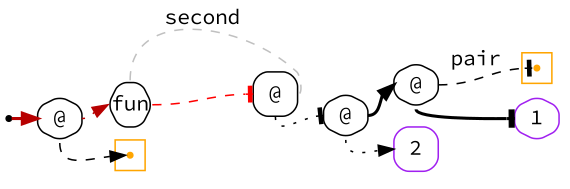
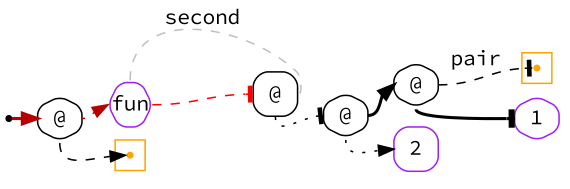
(130, 105) -> (130, 105)
